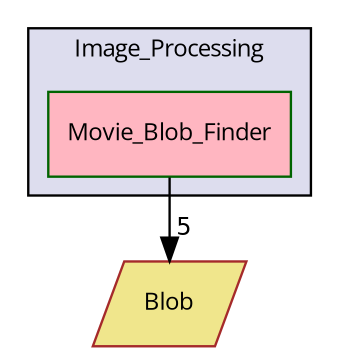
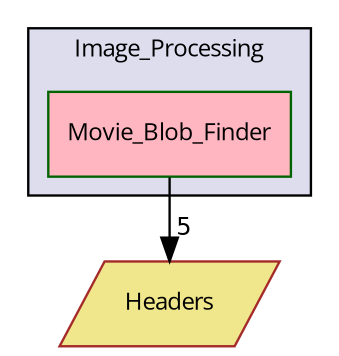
(170, 304) -> (170, 304)
